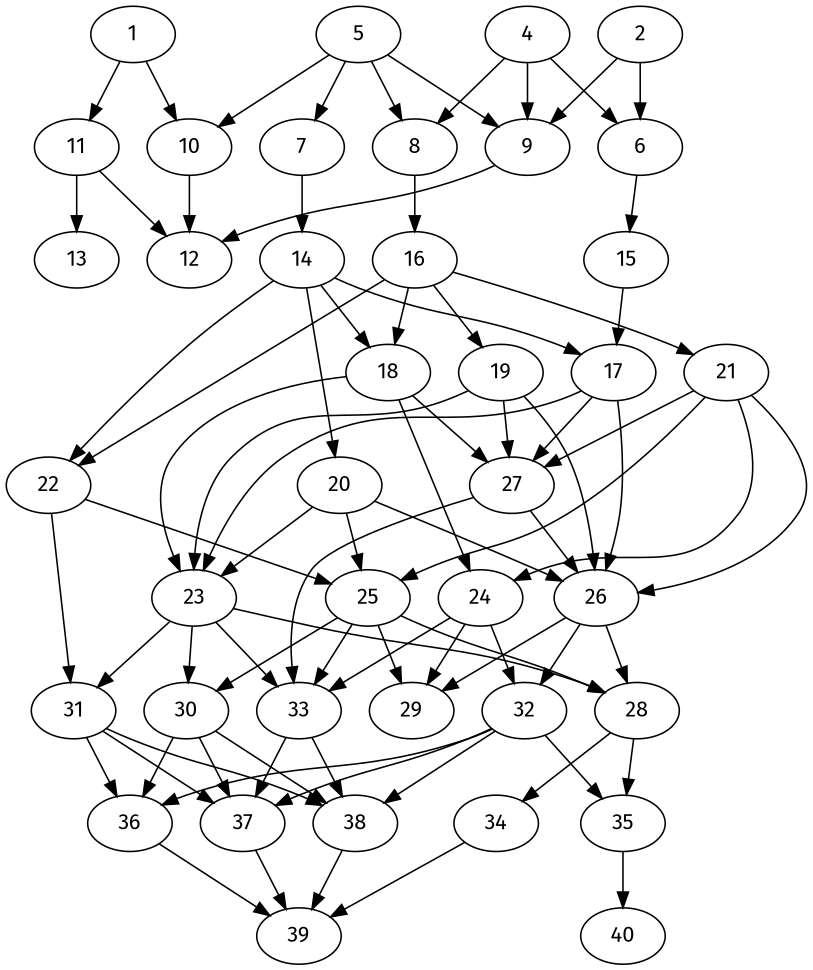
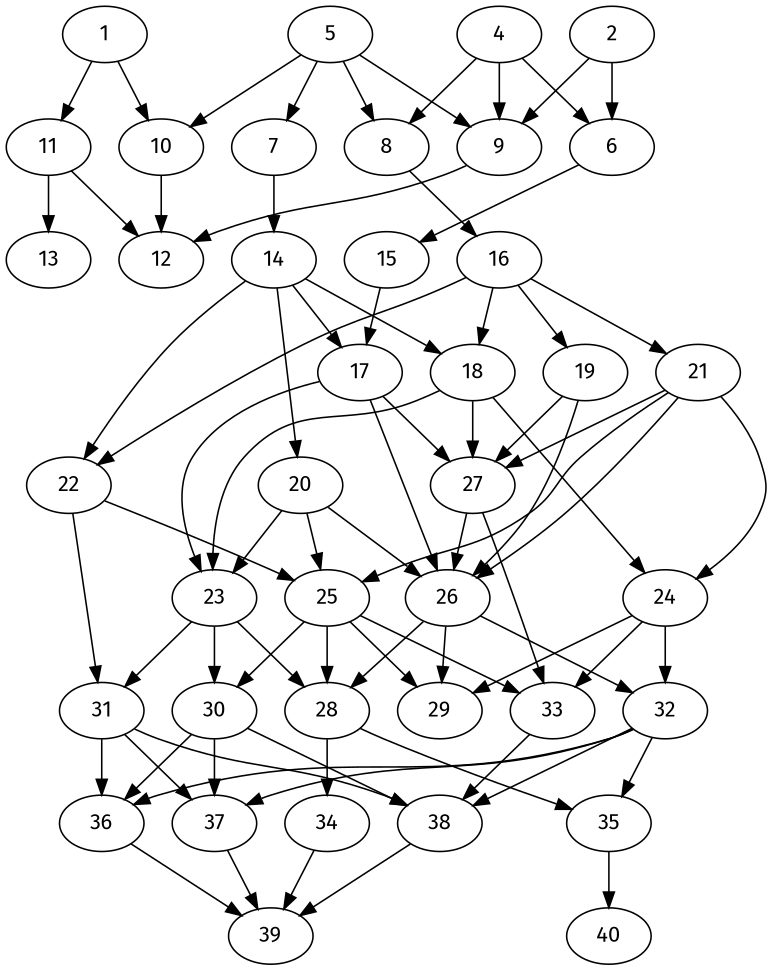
(294, 421) -> none
(241, 648) -> none
(276, 758) -> none
